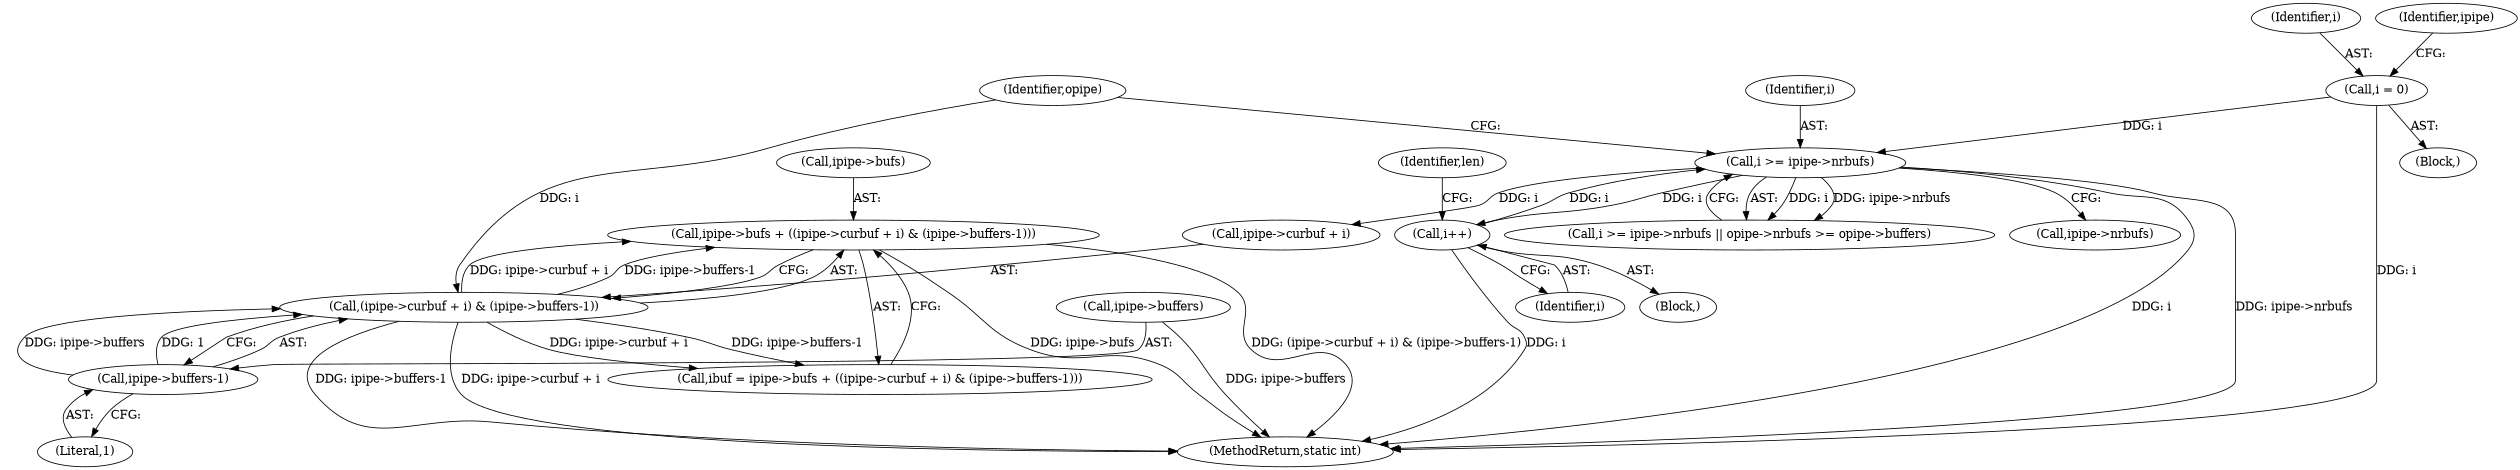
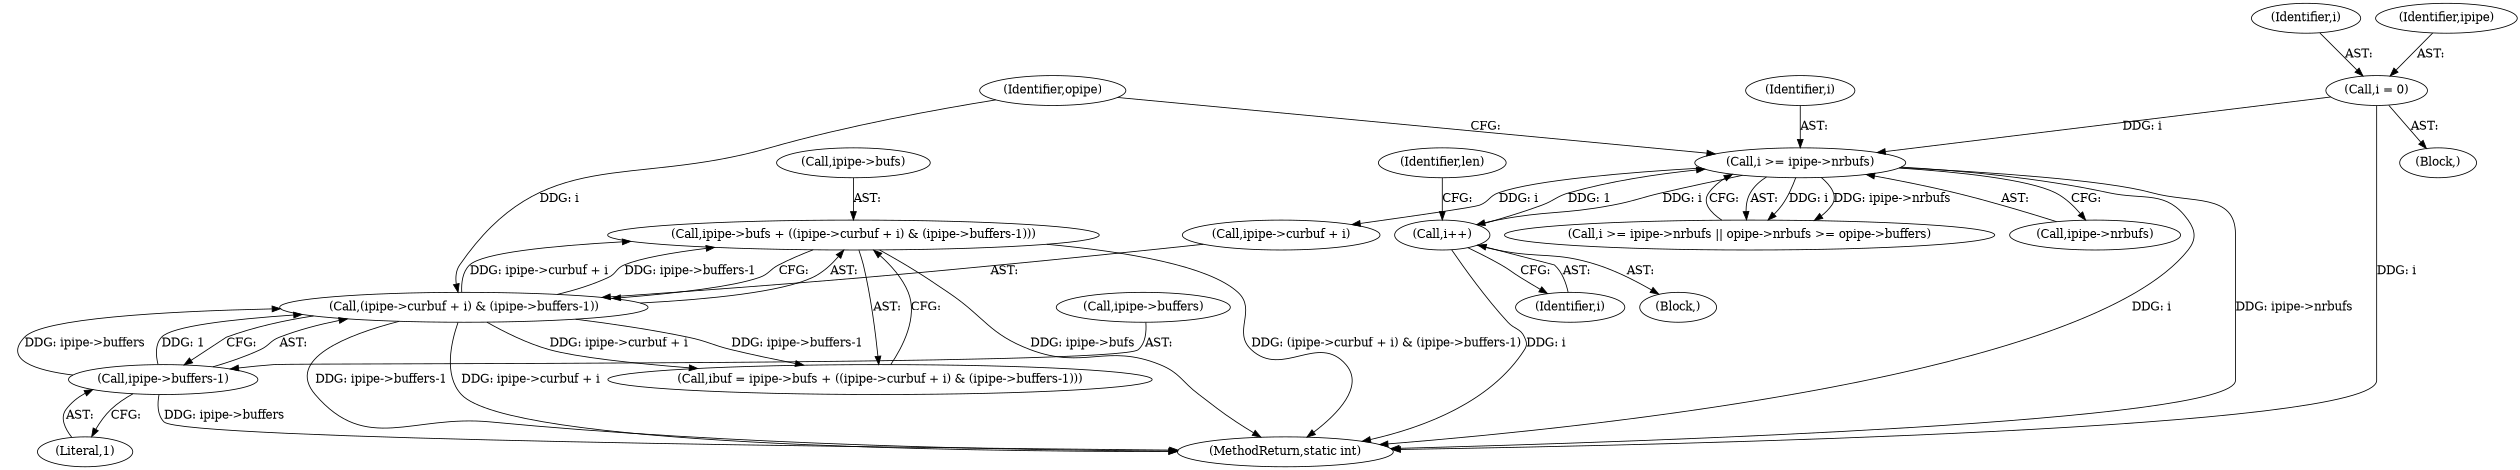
(2433, 54) -> (2433, 54)
none -> (1966, 196)
(1589, 199) -> (1589, 199)
(1211, 378) -> (652, 443)
